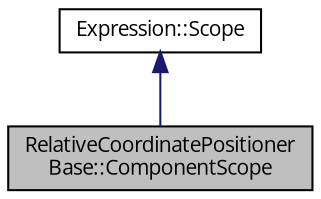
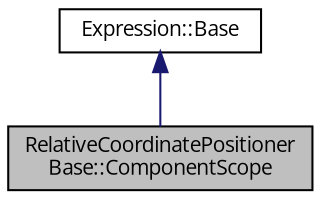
(160, 31) -> (160, 31)
